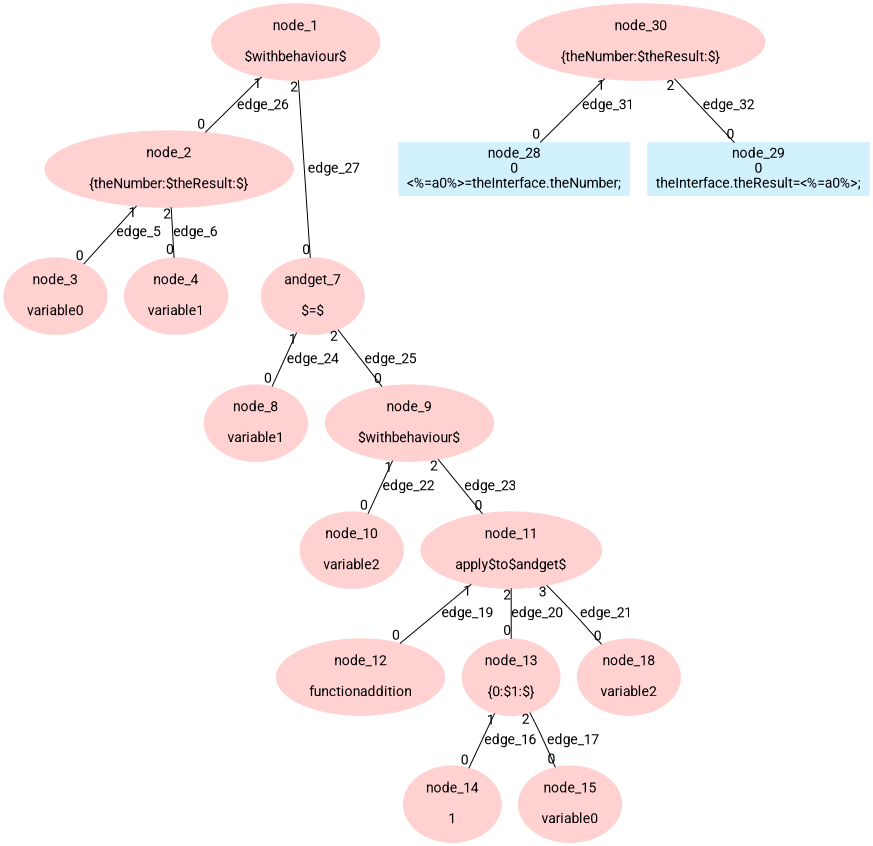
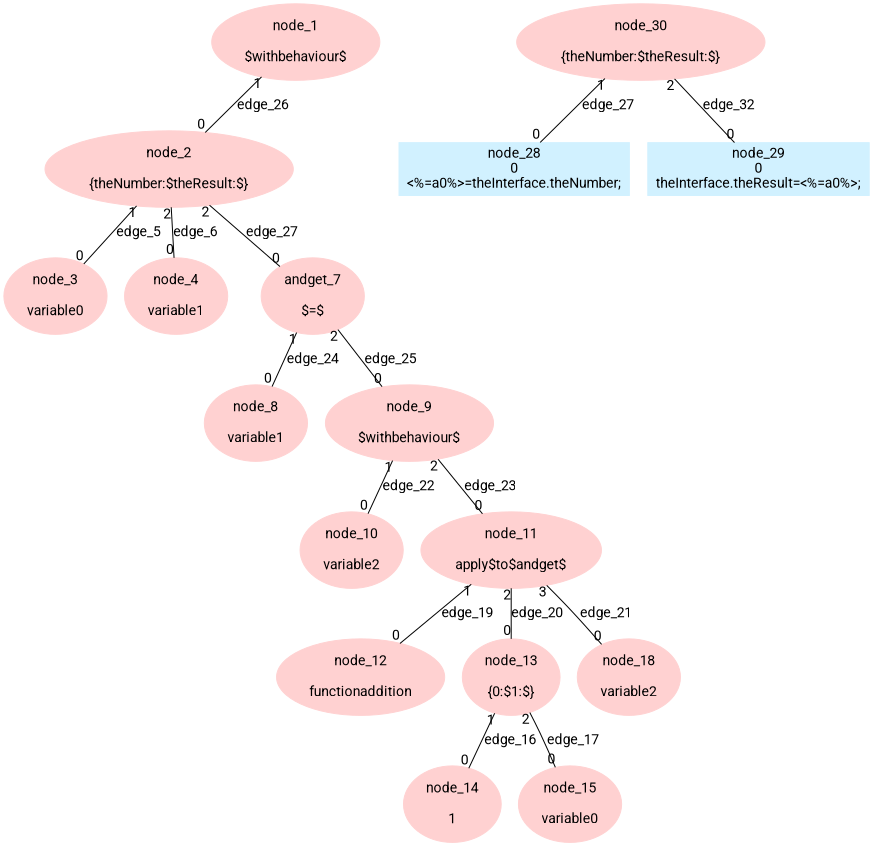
(608, 106) -> (608, 106)
(304, 169) -> (245, 236)
